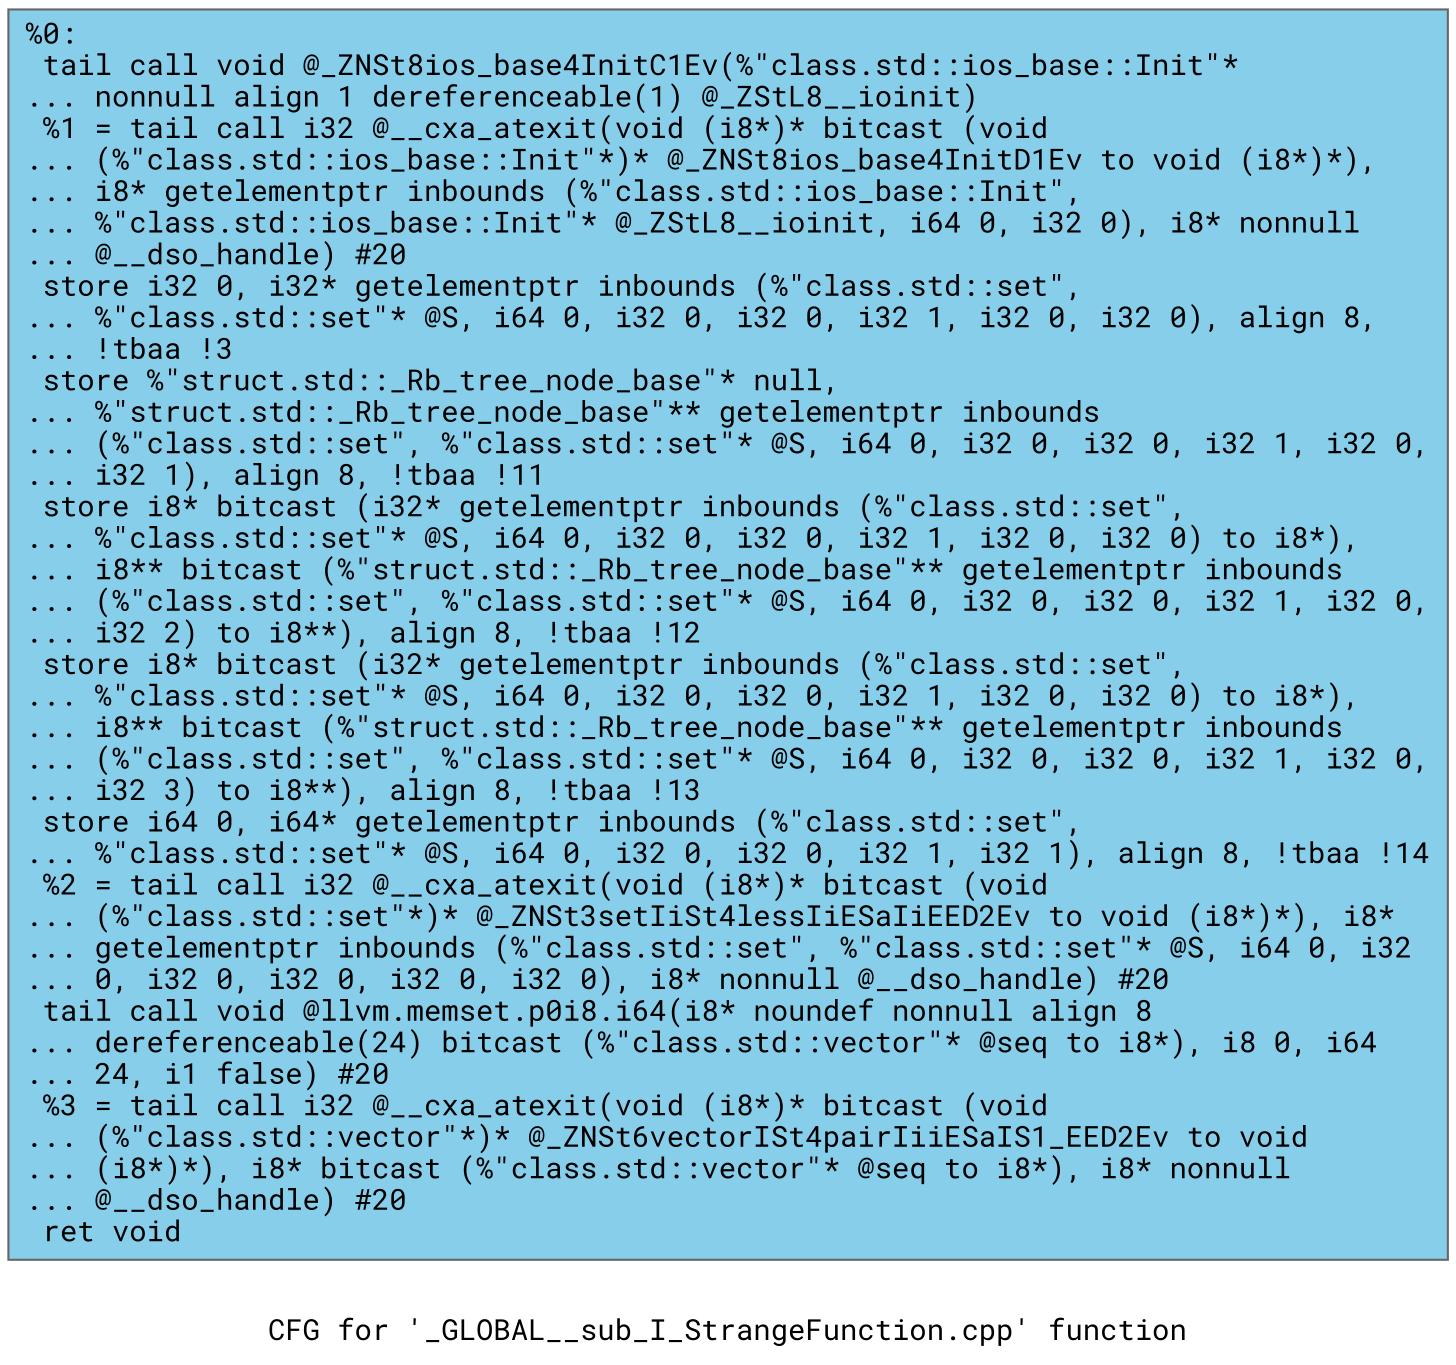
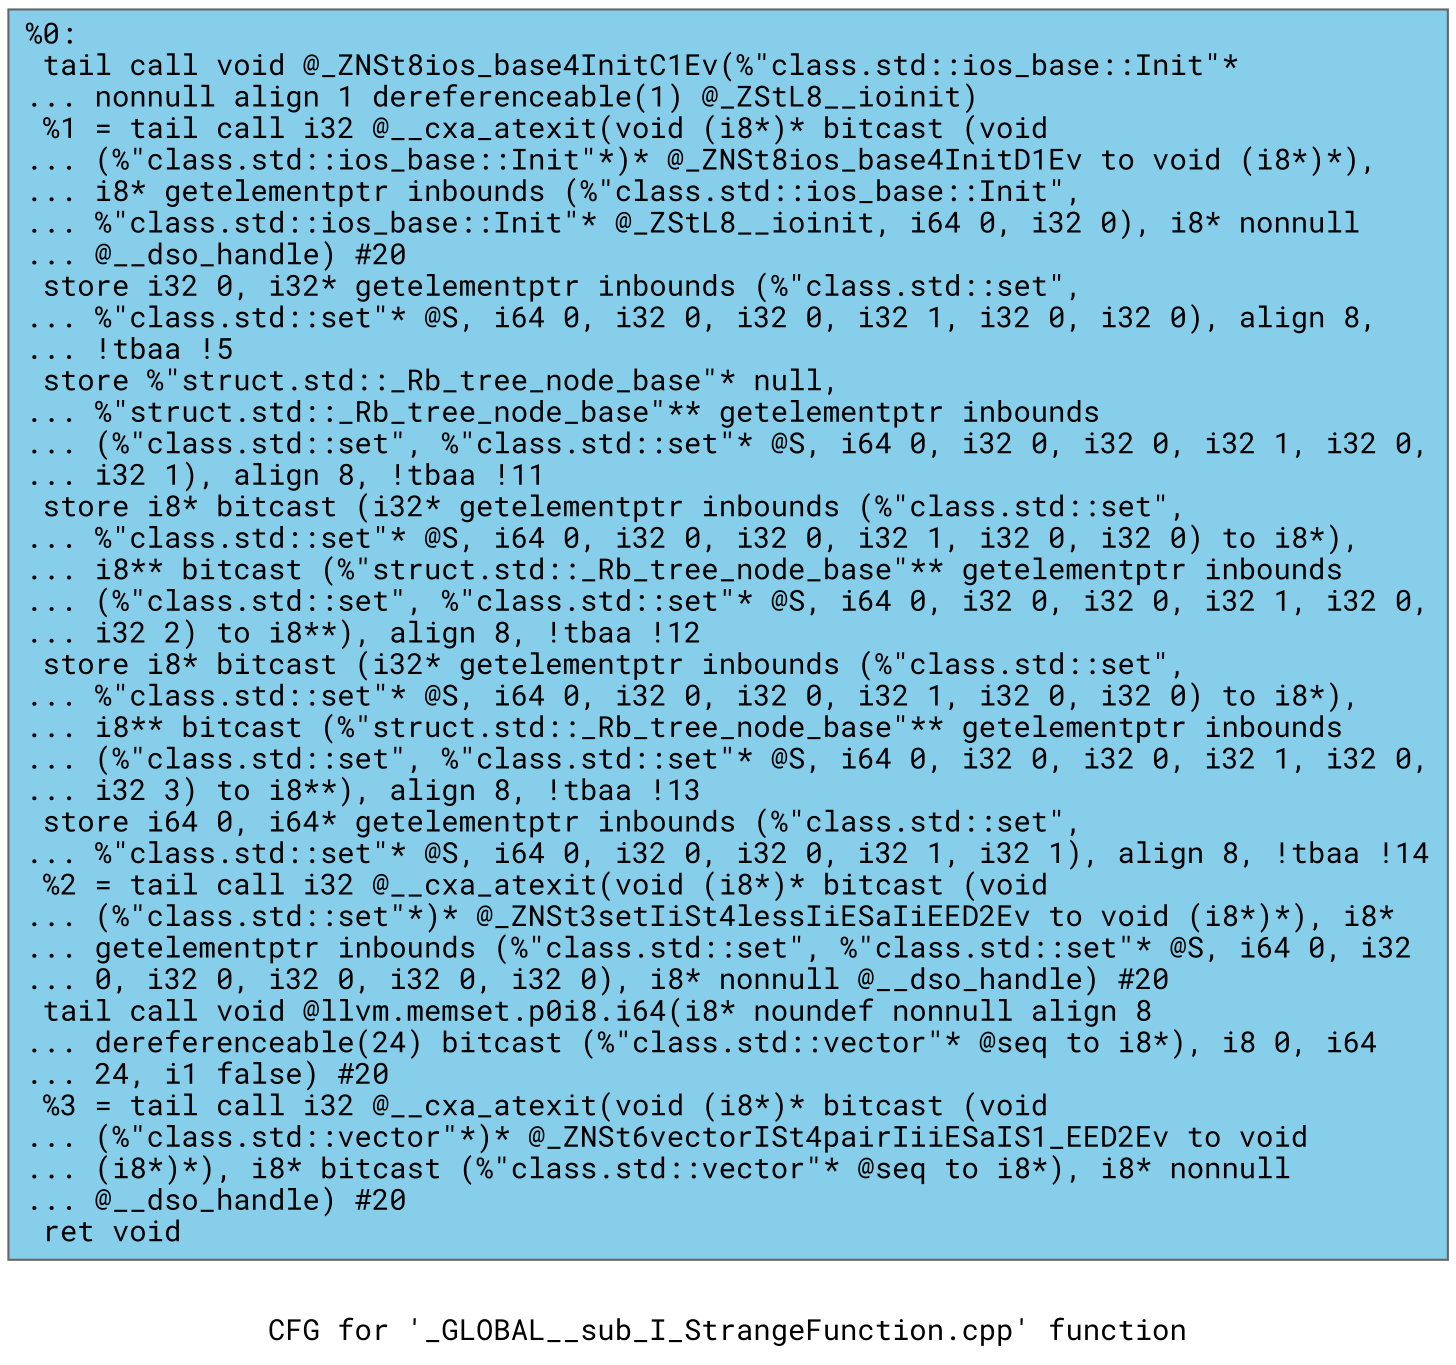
(130, 350) -> (130, 350)
